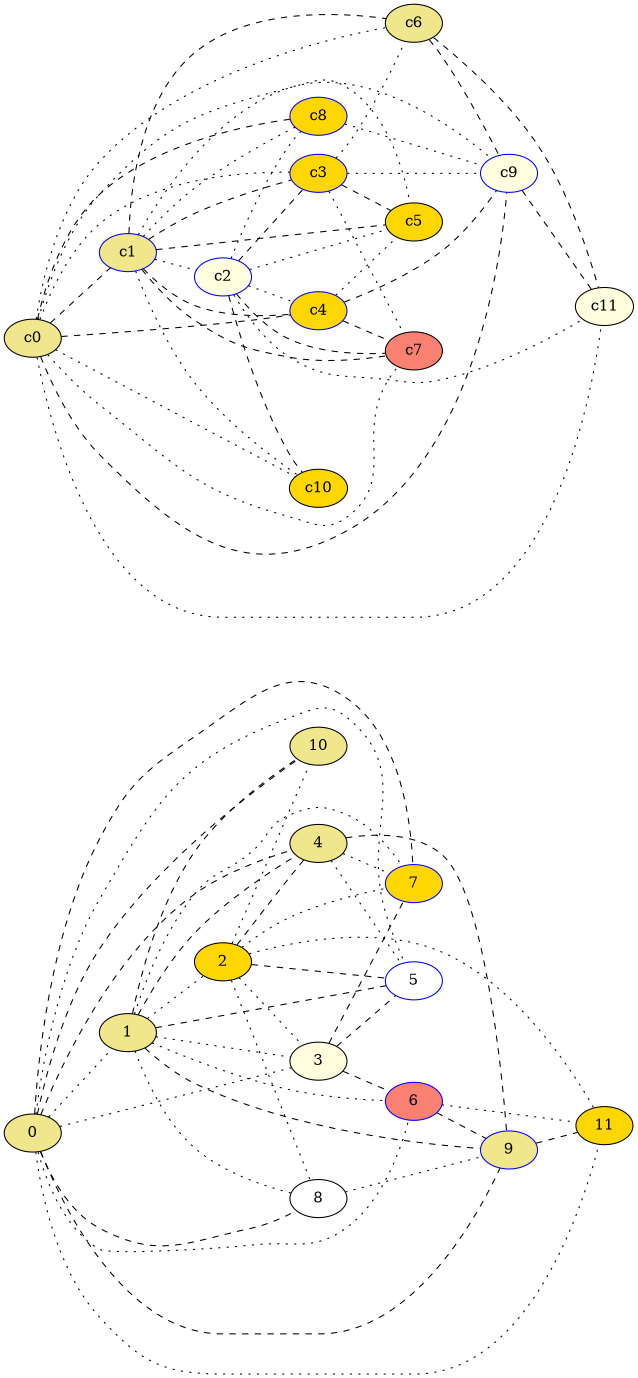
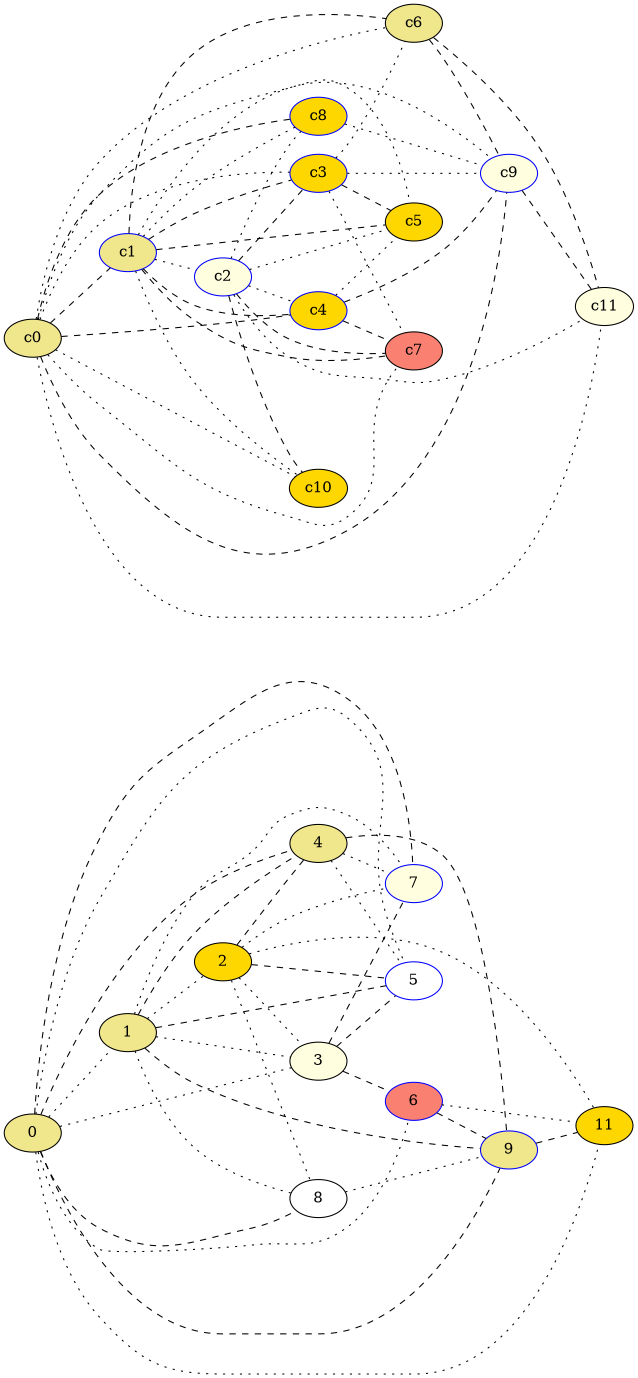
(318, 746) -> none
(414, 884) -> (414, 884)
(283, 1088) -> none
